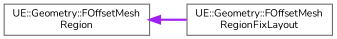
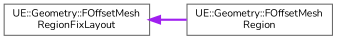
(173, 20) -> (173, 20)
